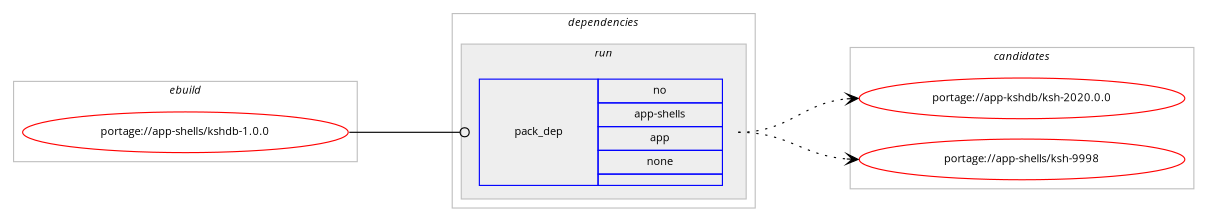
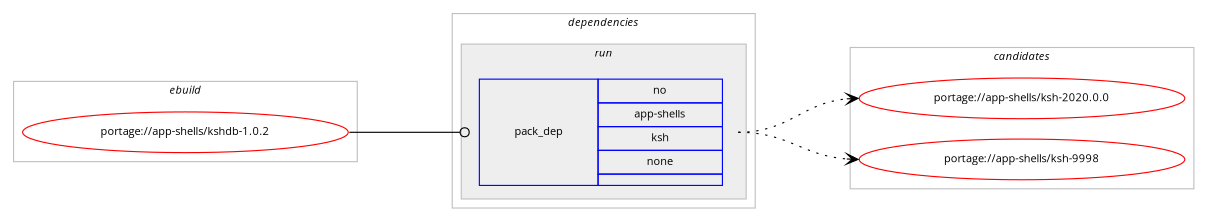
(1022, 98) -> (1022, 98)
(185, 132) -> (185, 132)
(660, 138) -> (660, 138)
